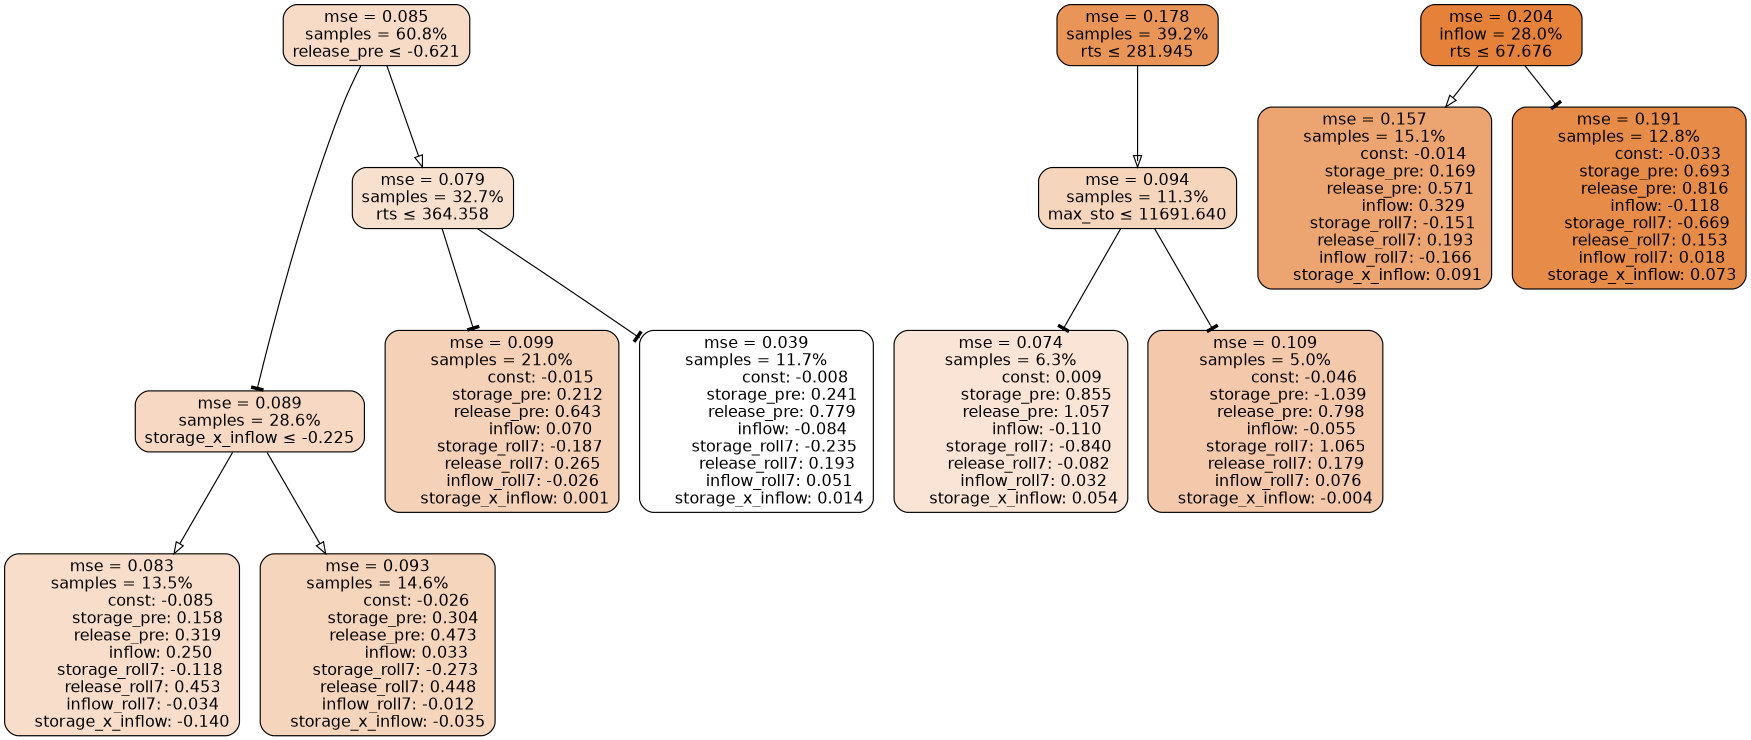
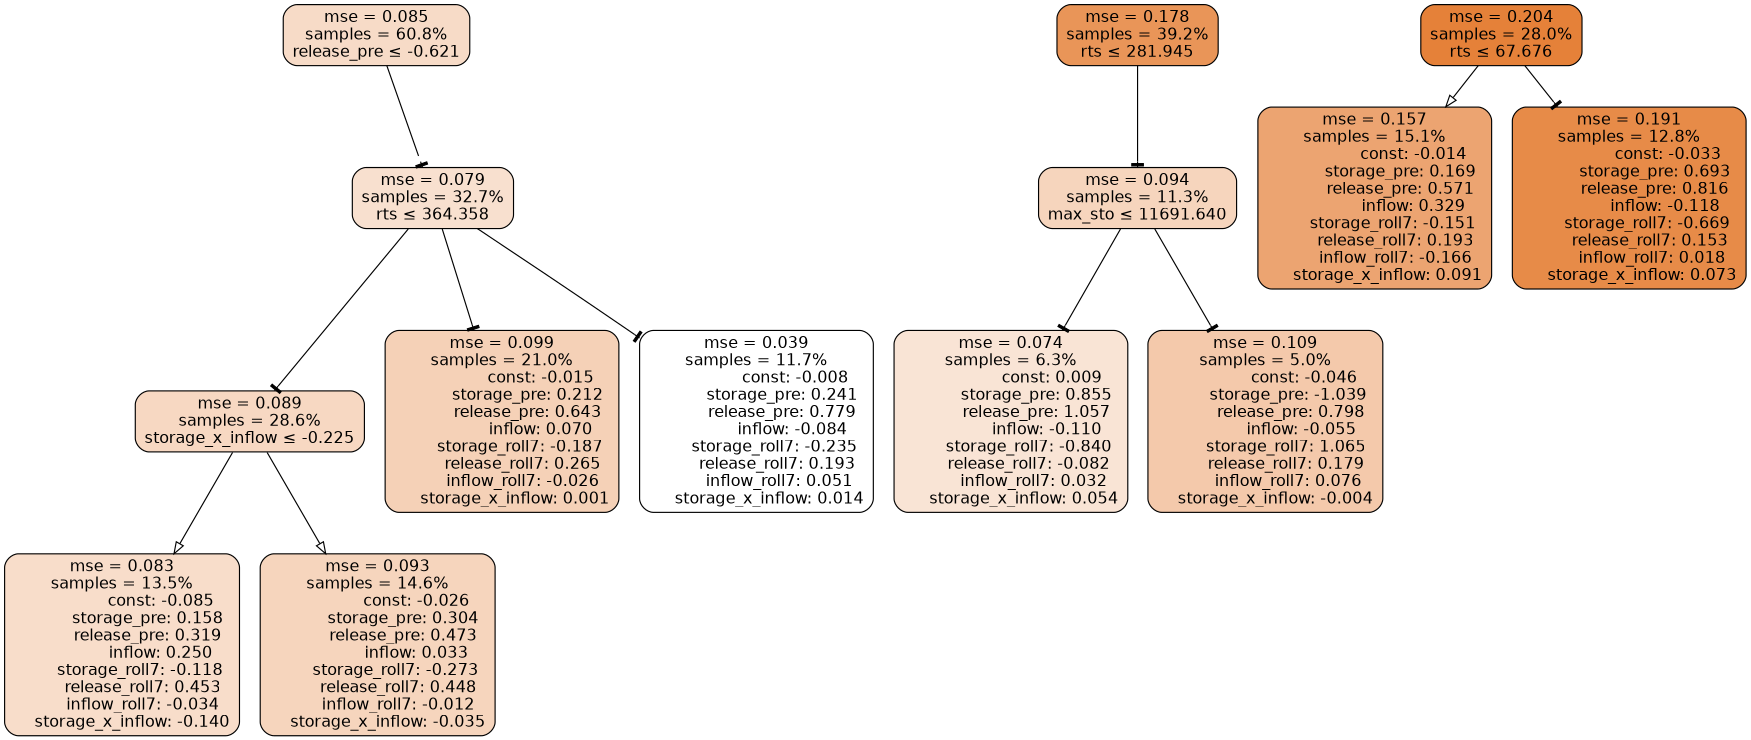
(1501, 35) -> (1501, 35)
(403, 111) -> (403, 111)
(1138, 113) -> (1138, 113)
(302, 223) -> (343, 307)
